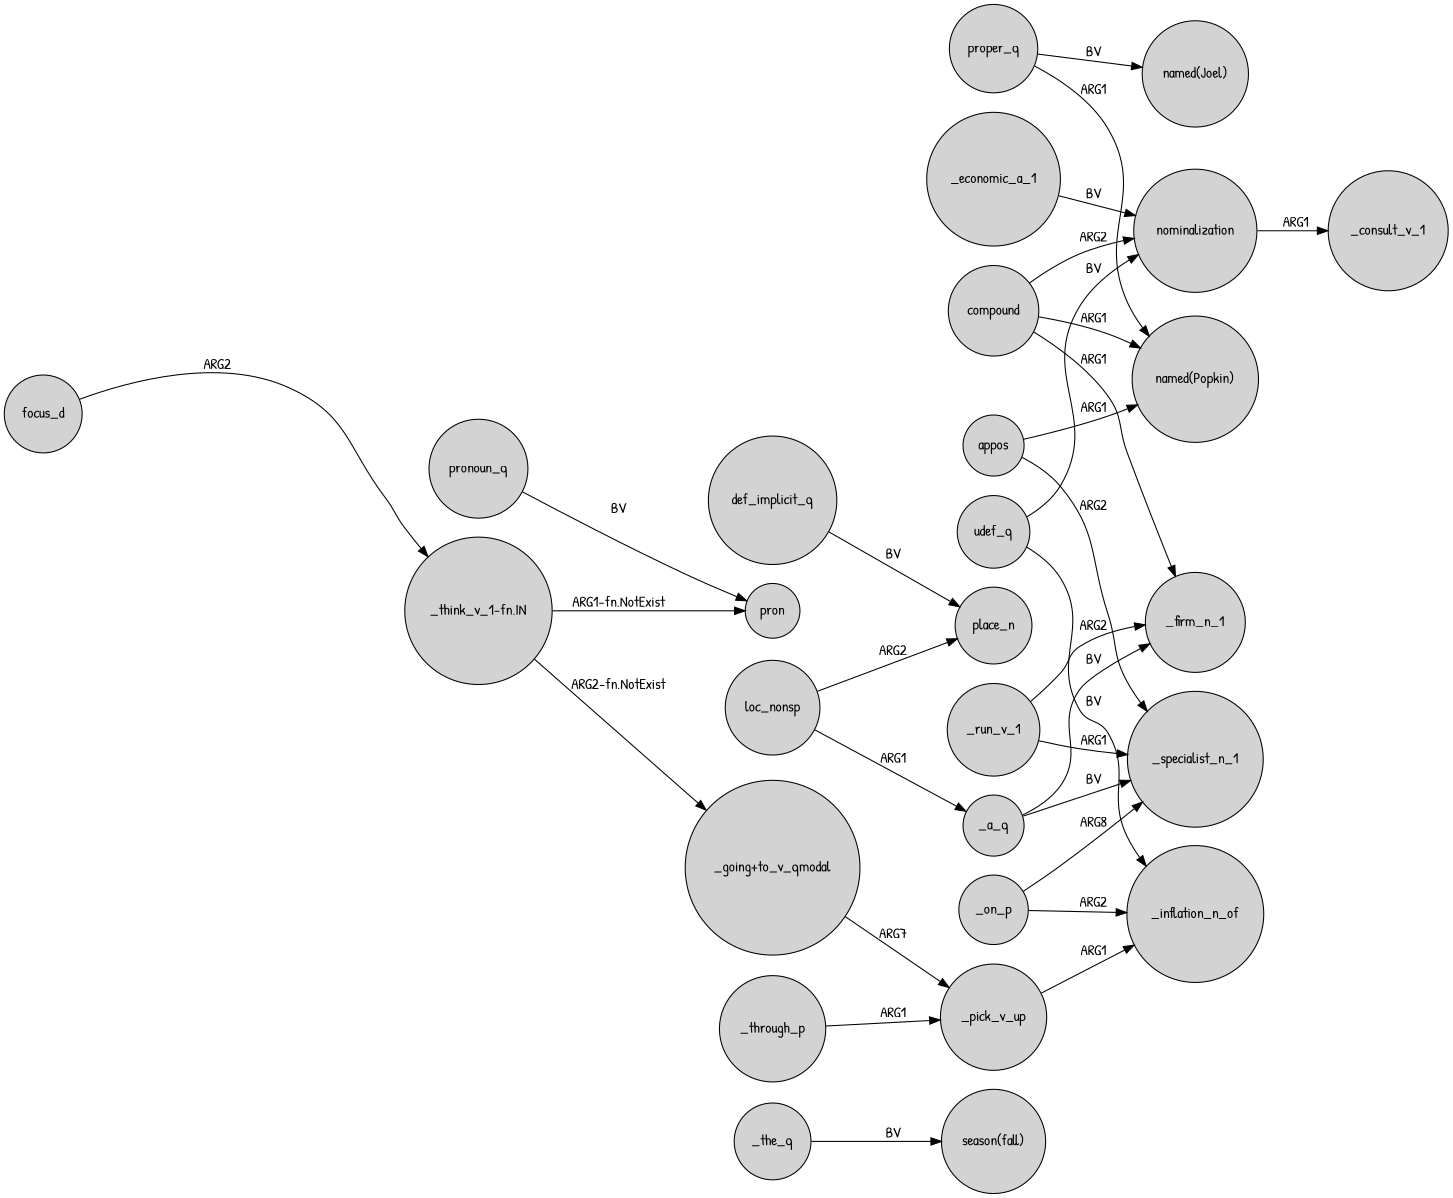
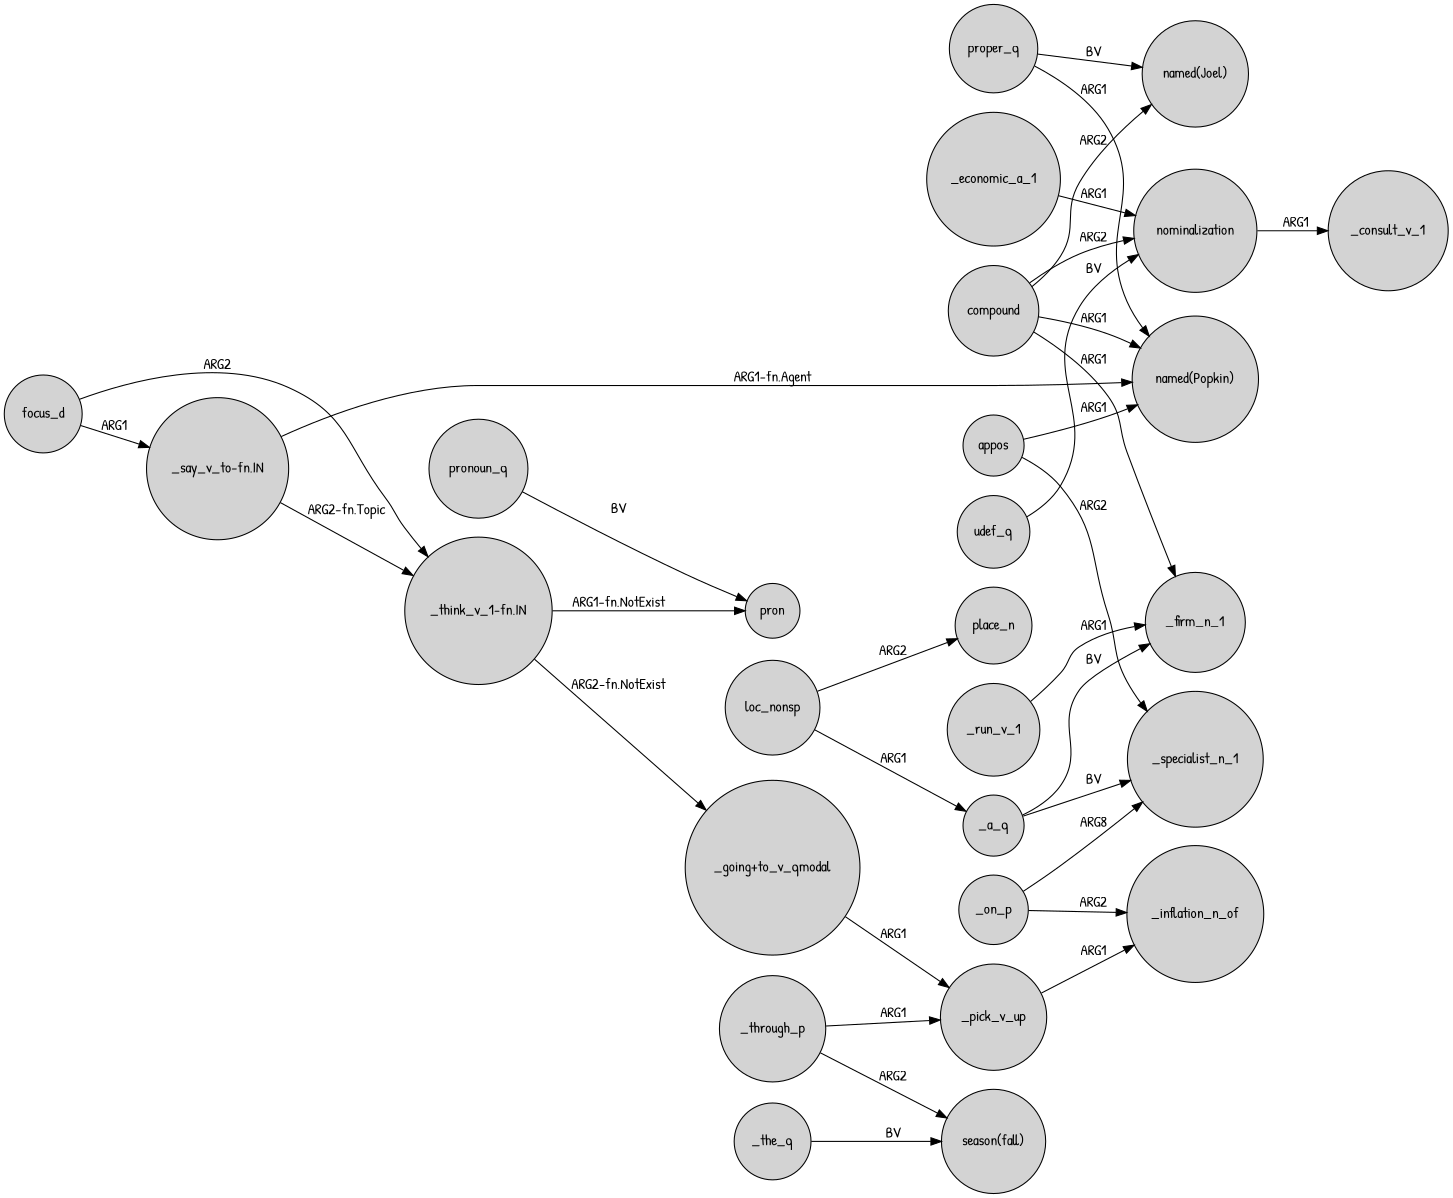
none -> (1074, 193)
(1094, 194) -> (1094, 194)
none -> (218, 469)
(773, 500) -> none
(1094, 626) -> (1094, 626)
(1081, 711) -> none
(1078, 748) -> none
(893, 935) -> (893, 935)
none -> (879, 1083)
